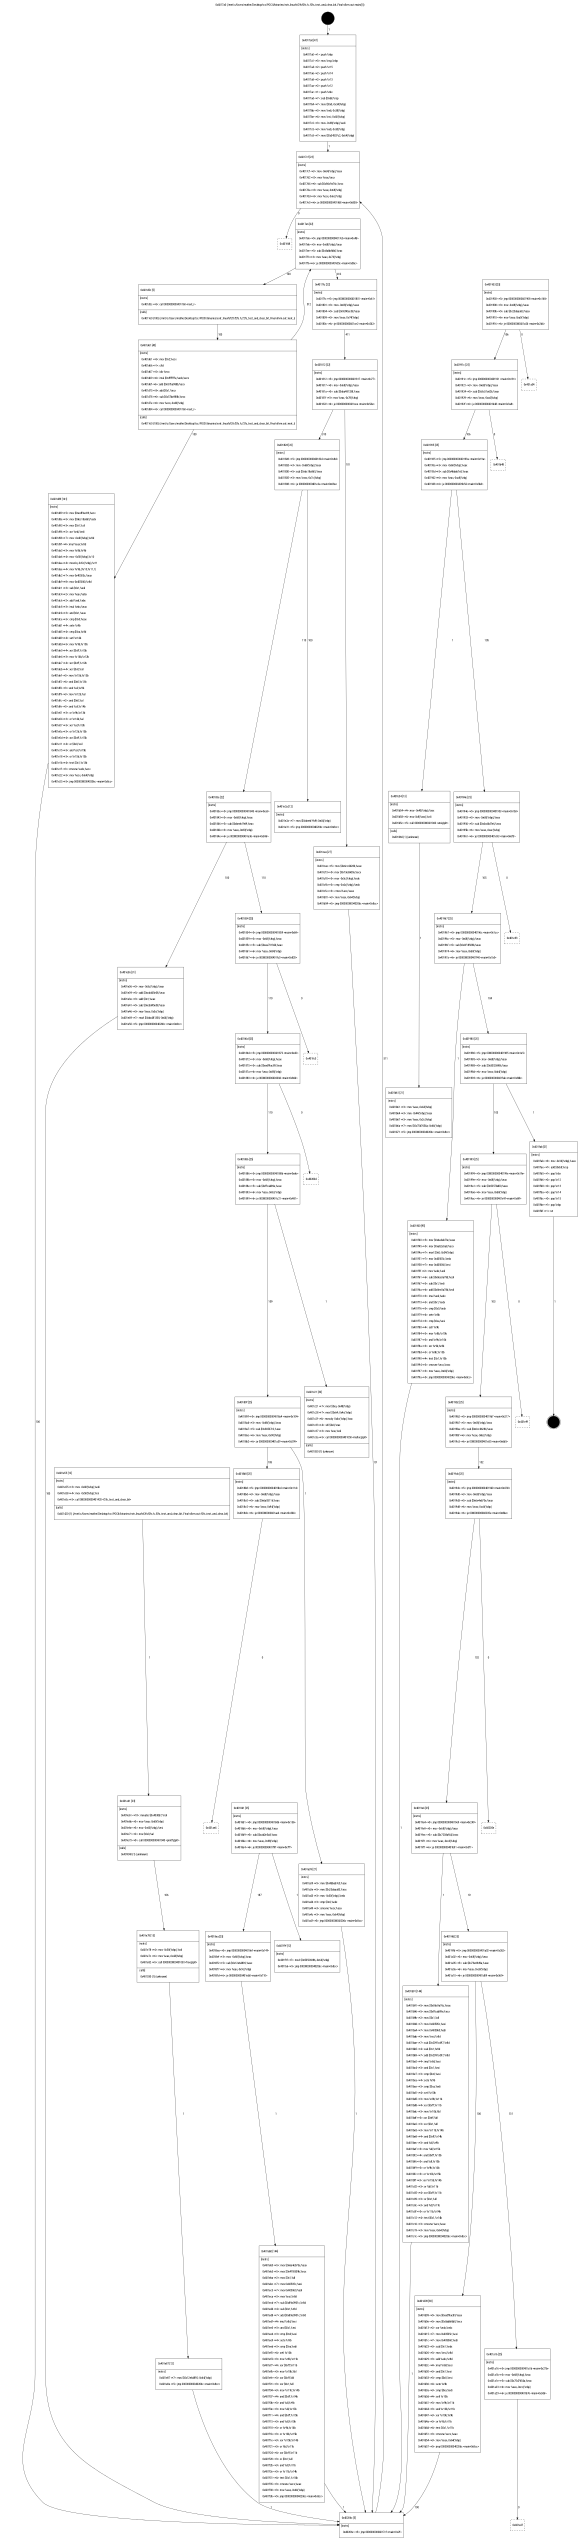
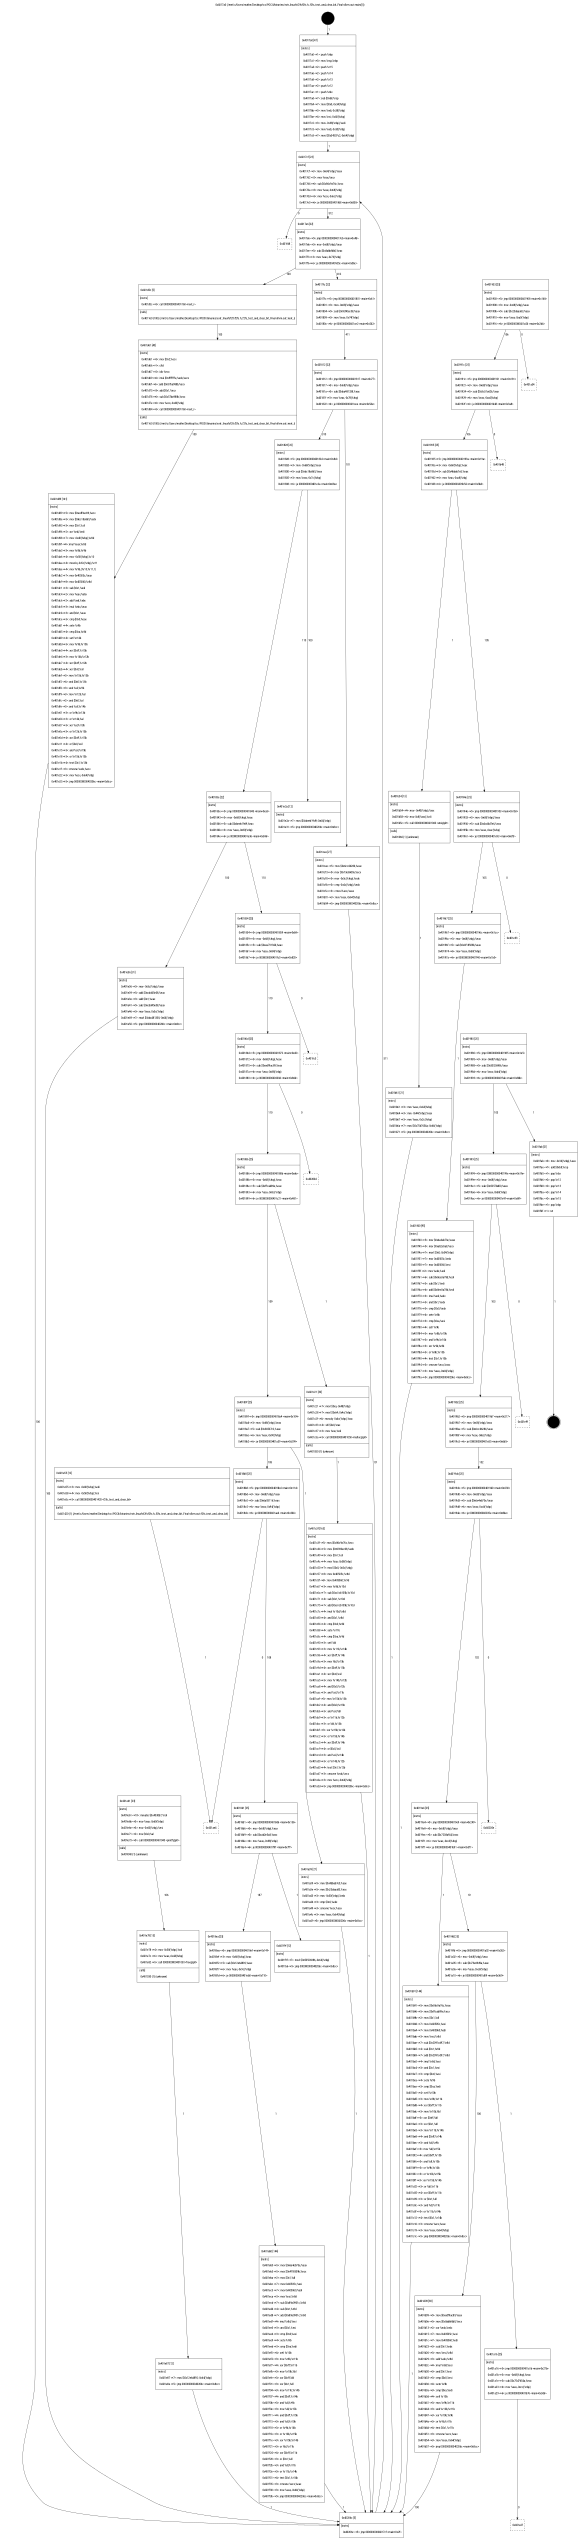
(304, 307) -> (328, 213)
(480, 998) -> none
(146, 1657) -> (183, 1669)
none -> (339, 1658)
none -> (266, 1660)
none -> (391, 1824)
(511, 2114) -> (511, 2114)
